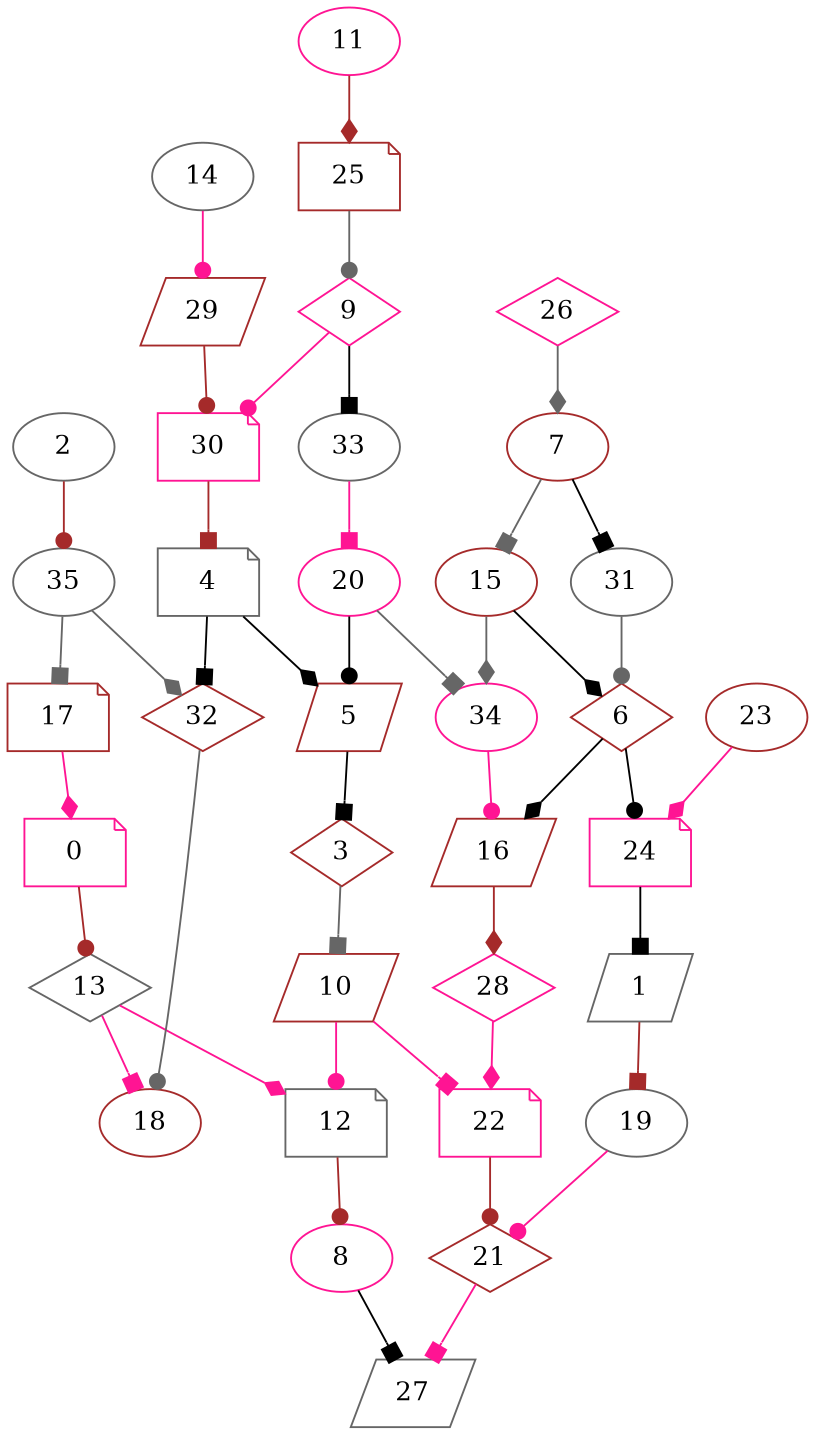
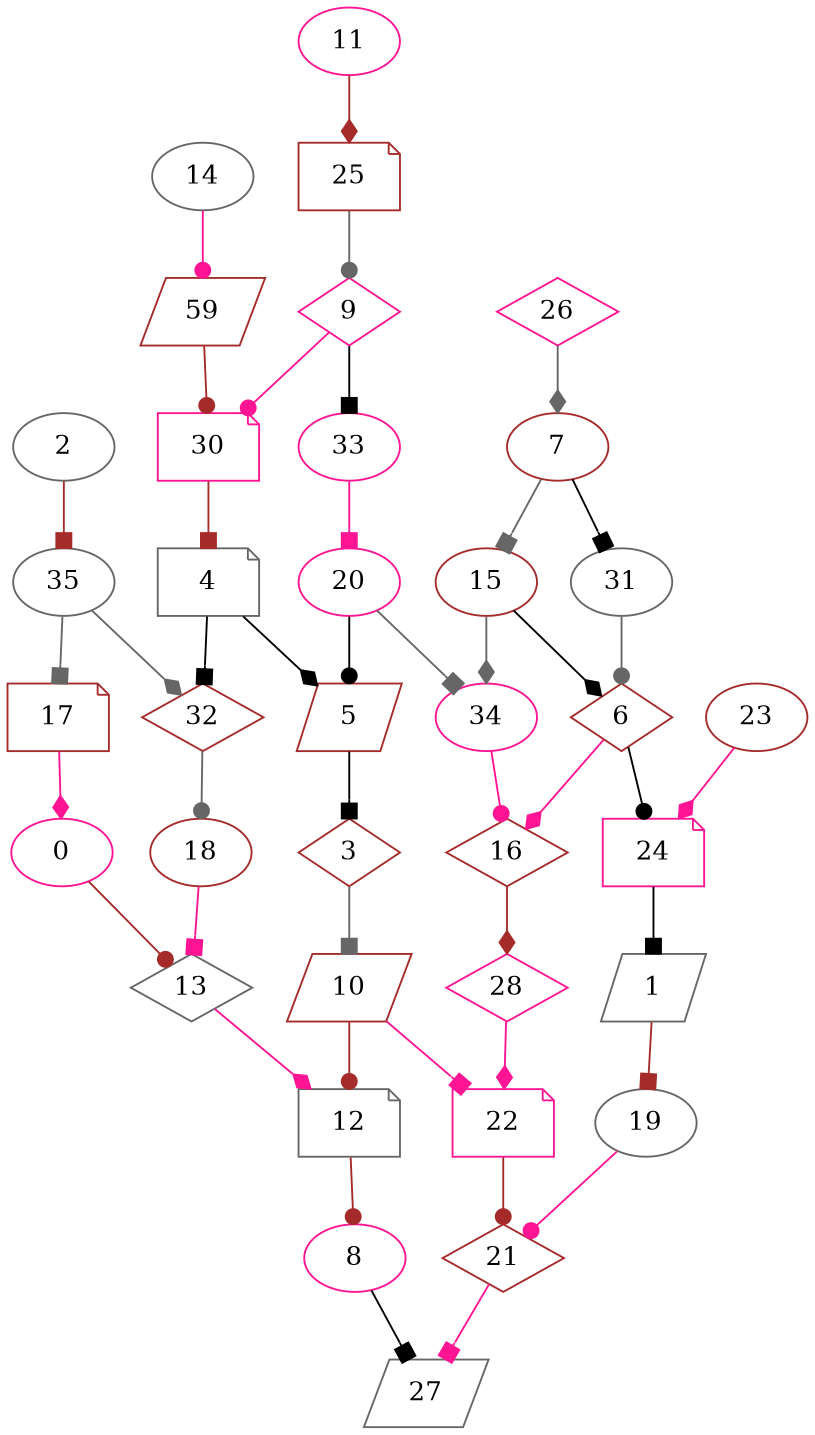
(203, 312) -> (203, 312)
(349, 447) -> (349, 447)
(64, 507) -> (64, 505)
(572, 770) -> (572, 776)
(75, 853) -> (62, 853)
(494, 853) -> (507, 853)
(115, 1044) -> (197, 911)
(336, 1048) -> (349, 1048)
